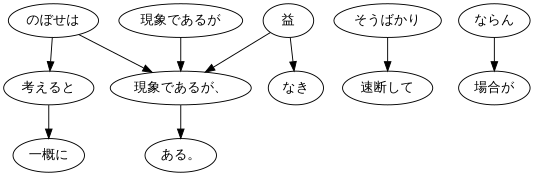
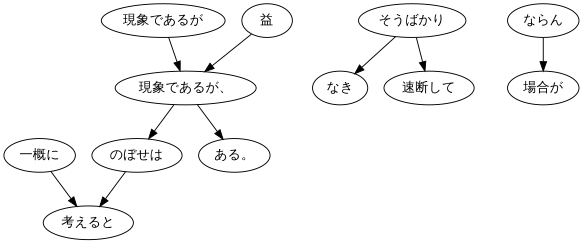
(292, 50) -> (379, 52)
(111, 51) -> (164, 118)
(49, 117) -> (61, 185)
